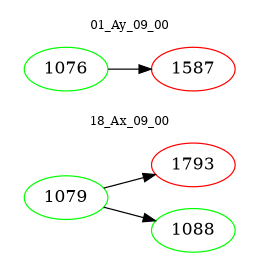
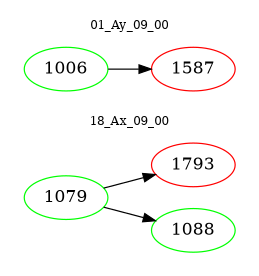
(66, 69) -> (66, 69)
